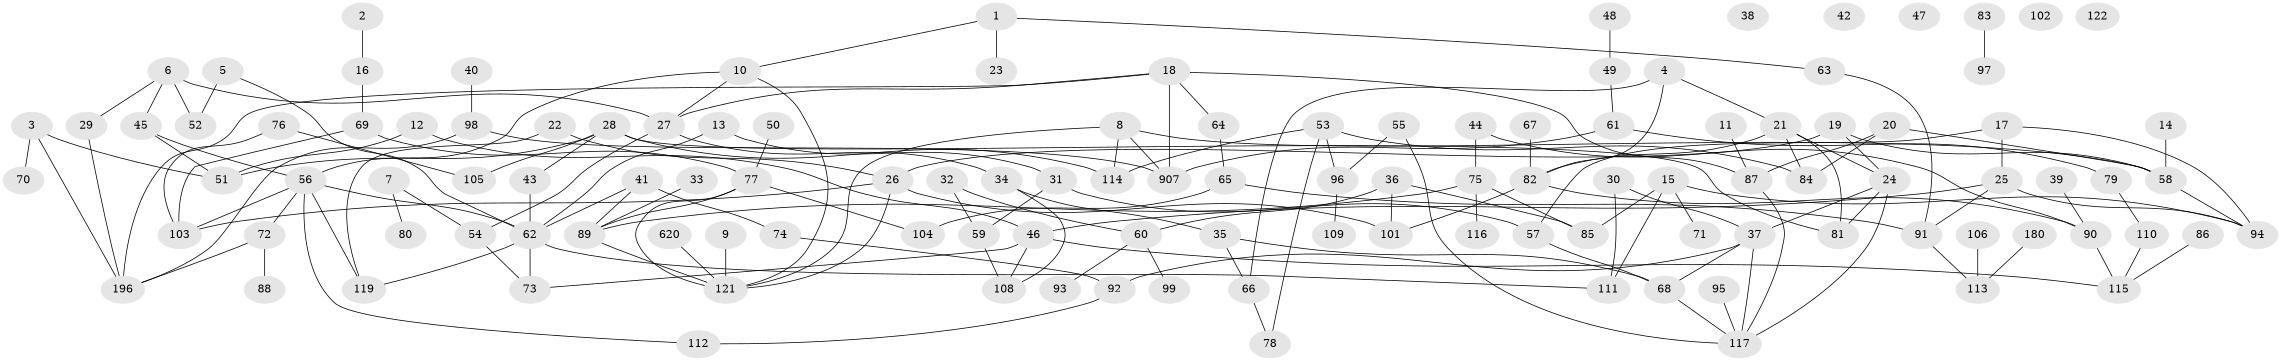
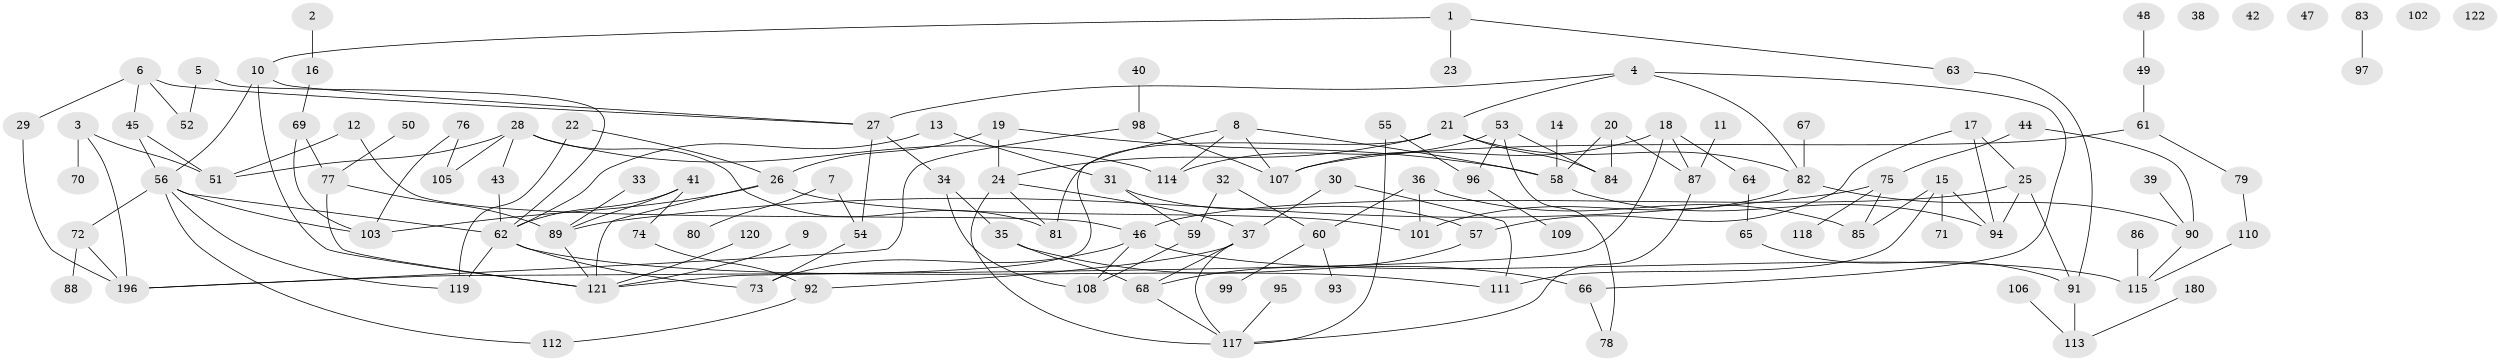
(795, 92) -> (1251, 88)
(1169, 180) -> (1279, 180)
(670, 235) -> (750, 235)
(923, 235) -> none
(1477, 235) -> (1803, 235)
